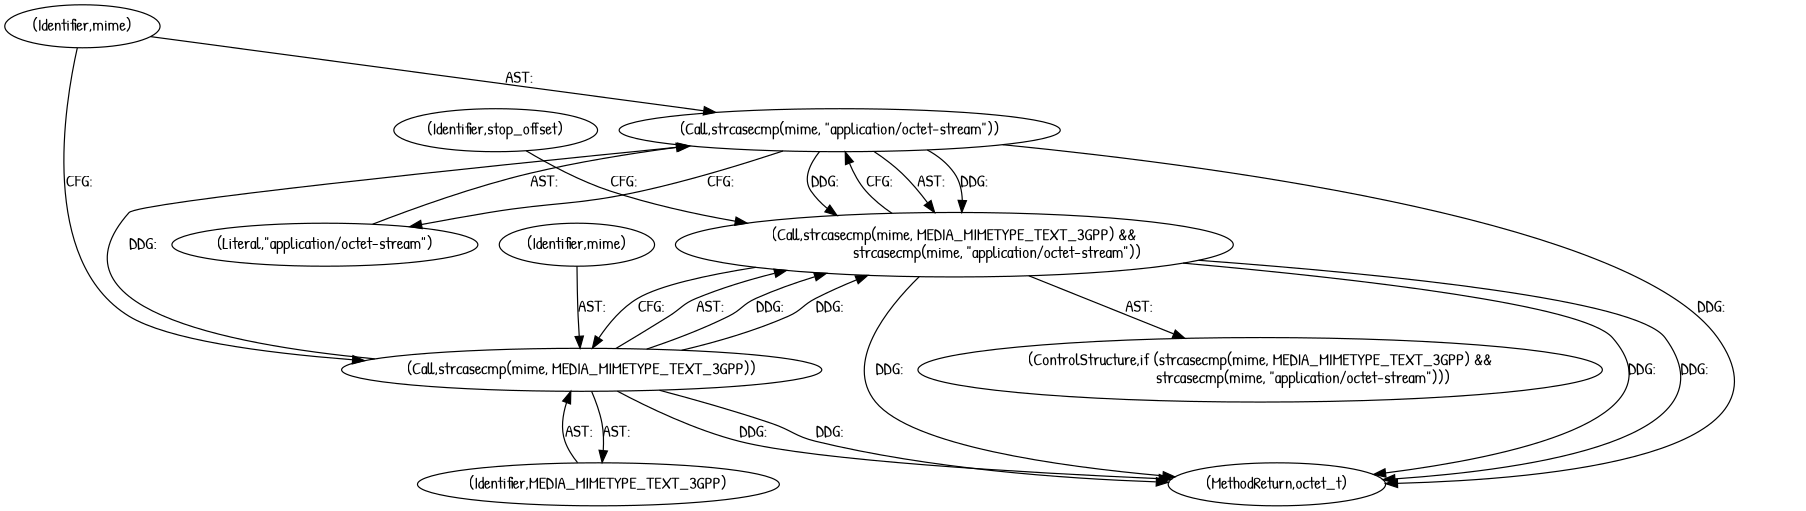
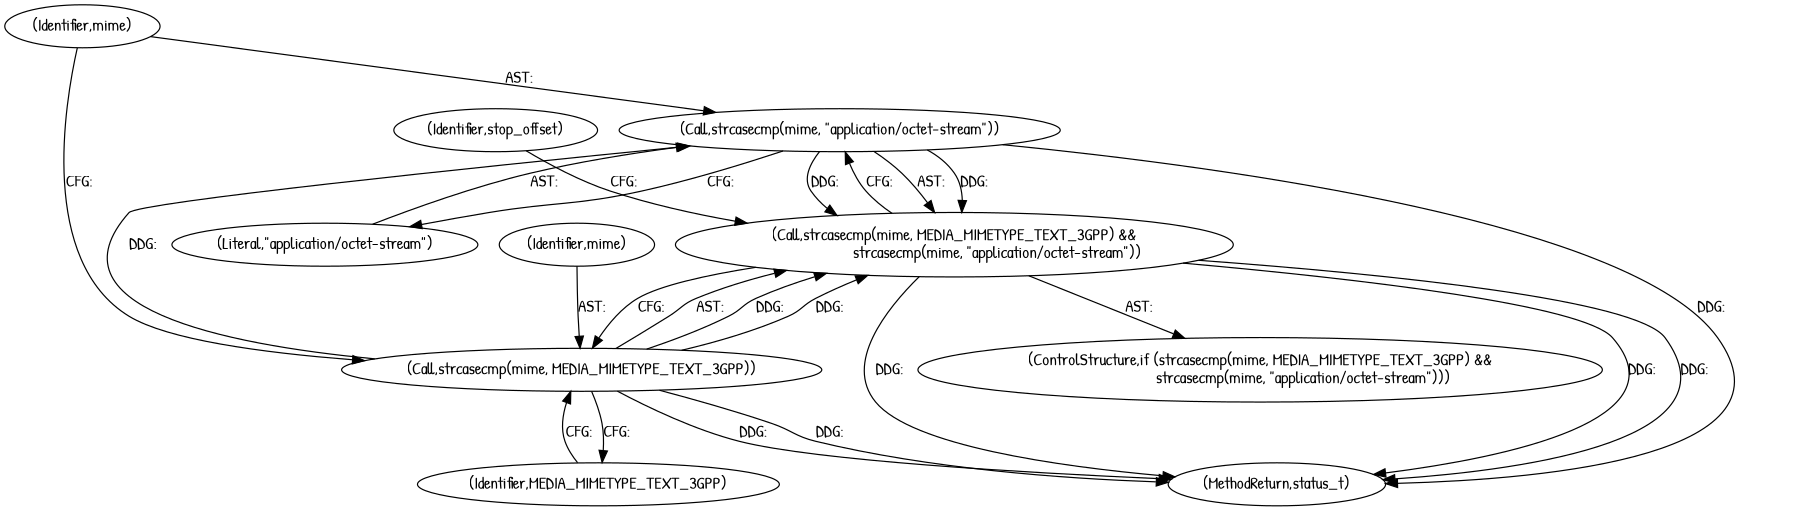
(581, 432) -> (581, 432)
(619, 432) -> (619, 432)
(1277, 484) -> (1277, 484)
